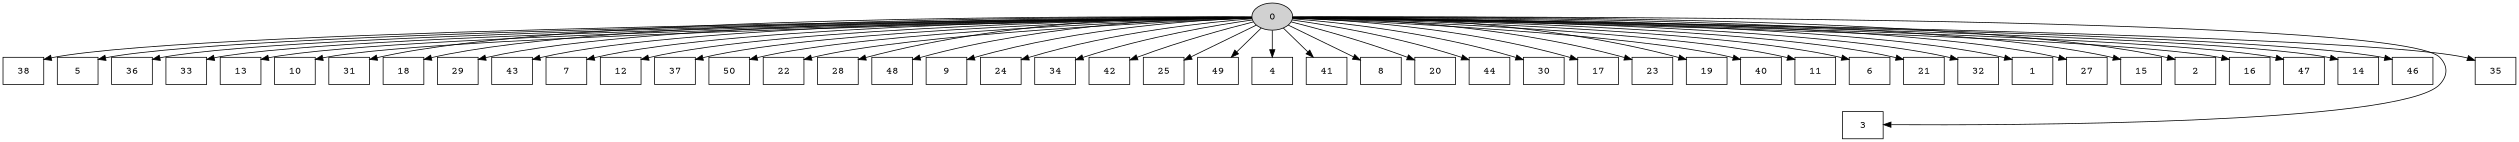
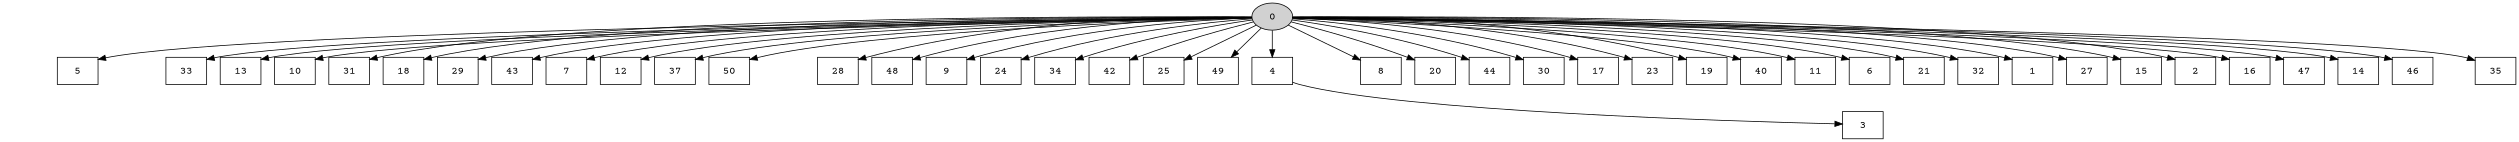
(2159, 28) -> (1563, 113)
(23, 71) -> none
(132, 71) -> none
(784, 71) -> none
(1327, 71) -> none
